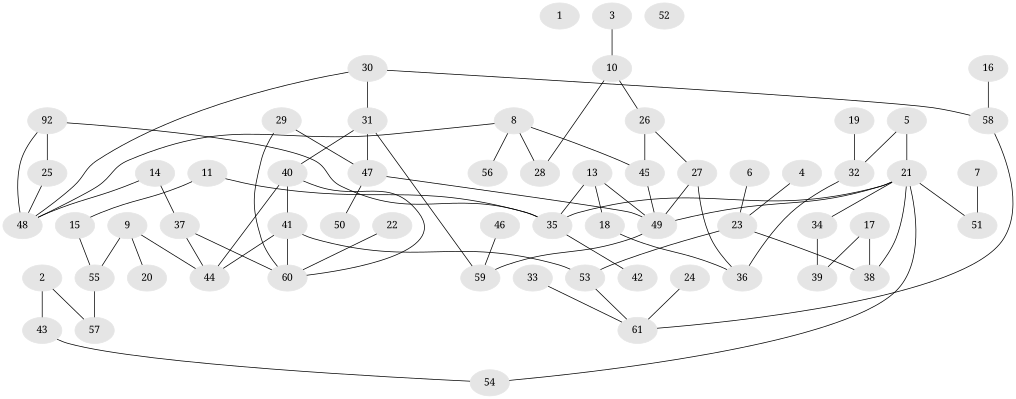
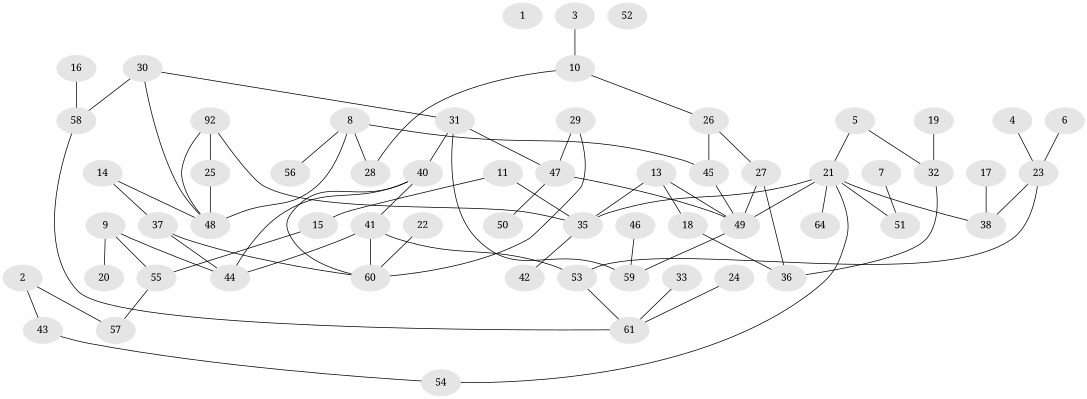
(817, 226) -> (820, 226)
(817, 278) -> none
